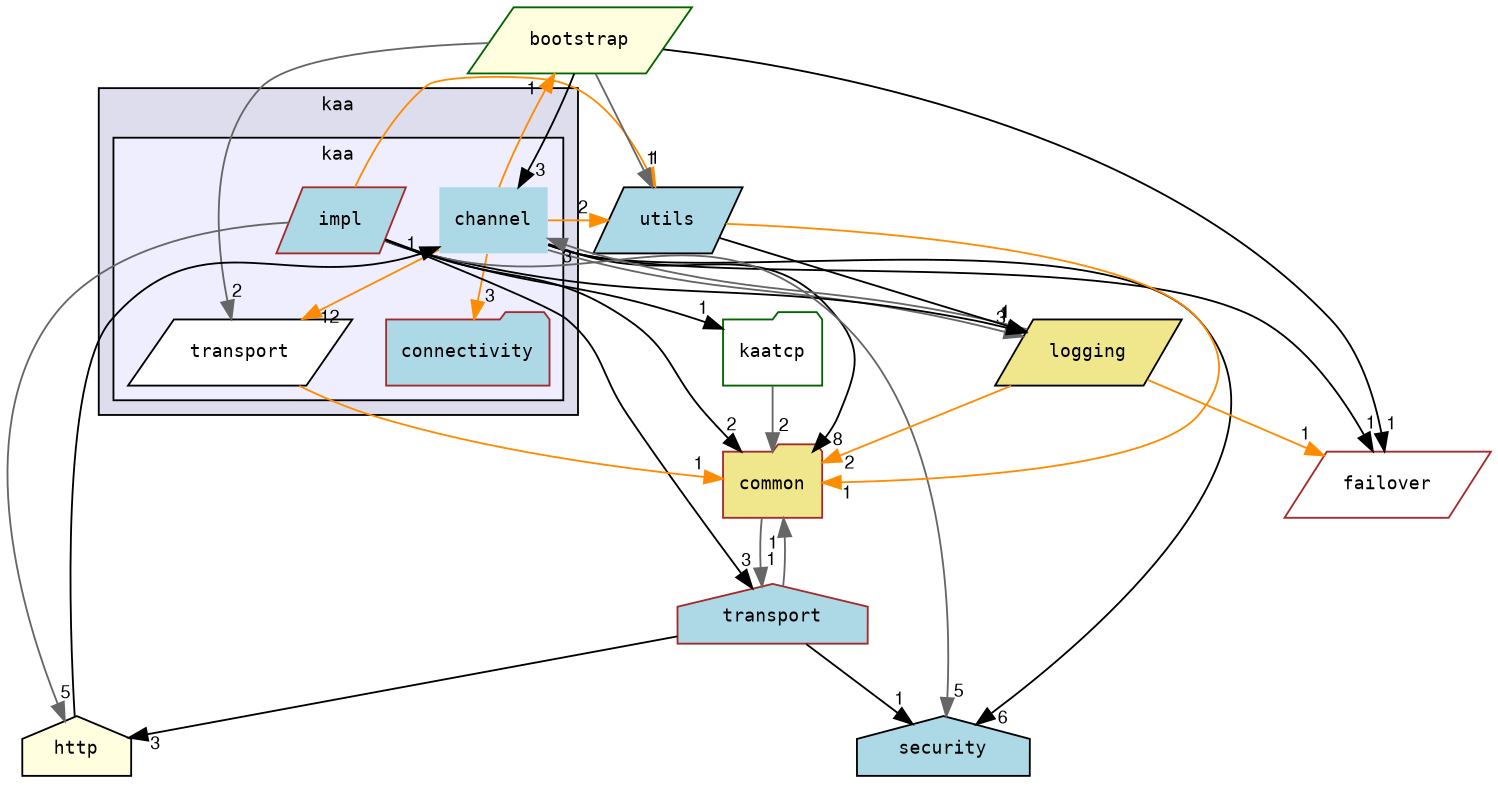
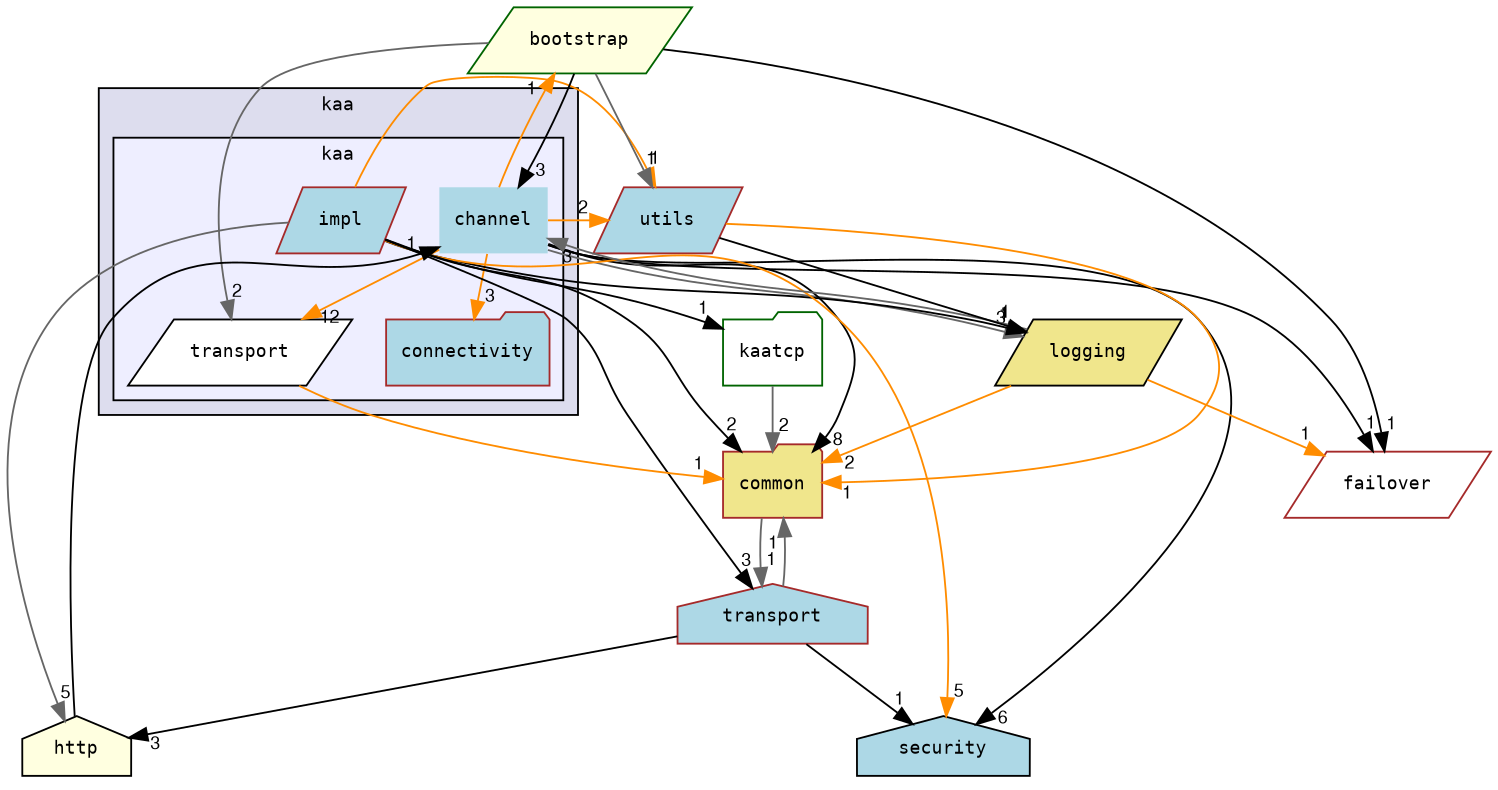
(668, 220) -> (668, 220)
(874, 360) -> (874, 360)
